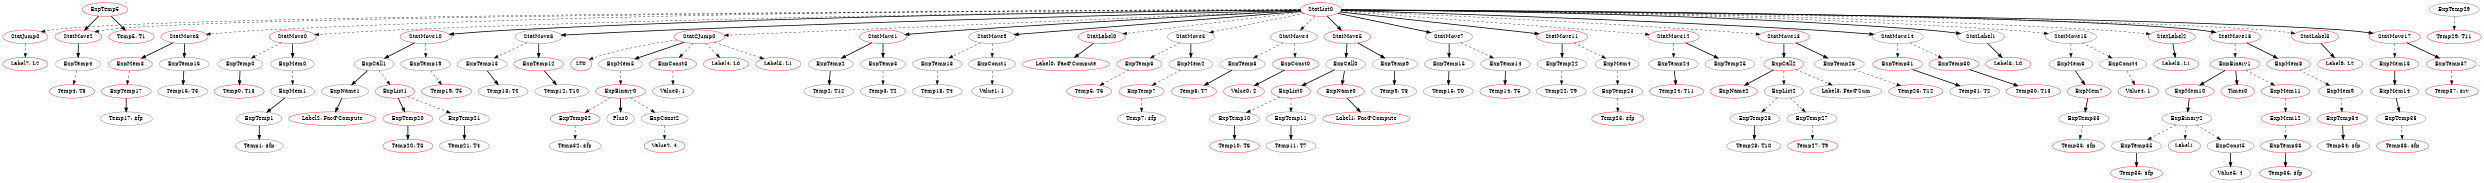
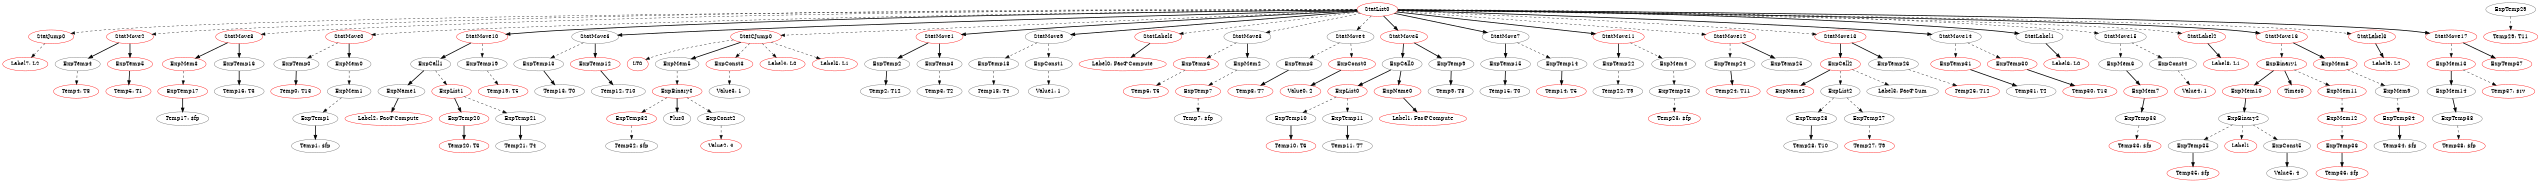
(93, 22) -> (130, 49)
(2452, 76) -> (2478, 77)
(277, 104) -> (334, 104)
